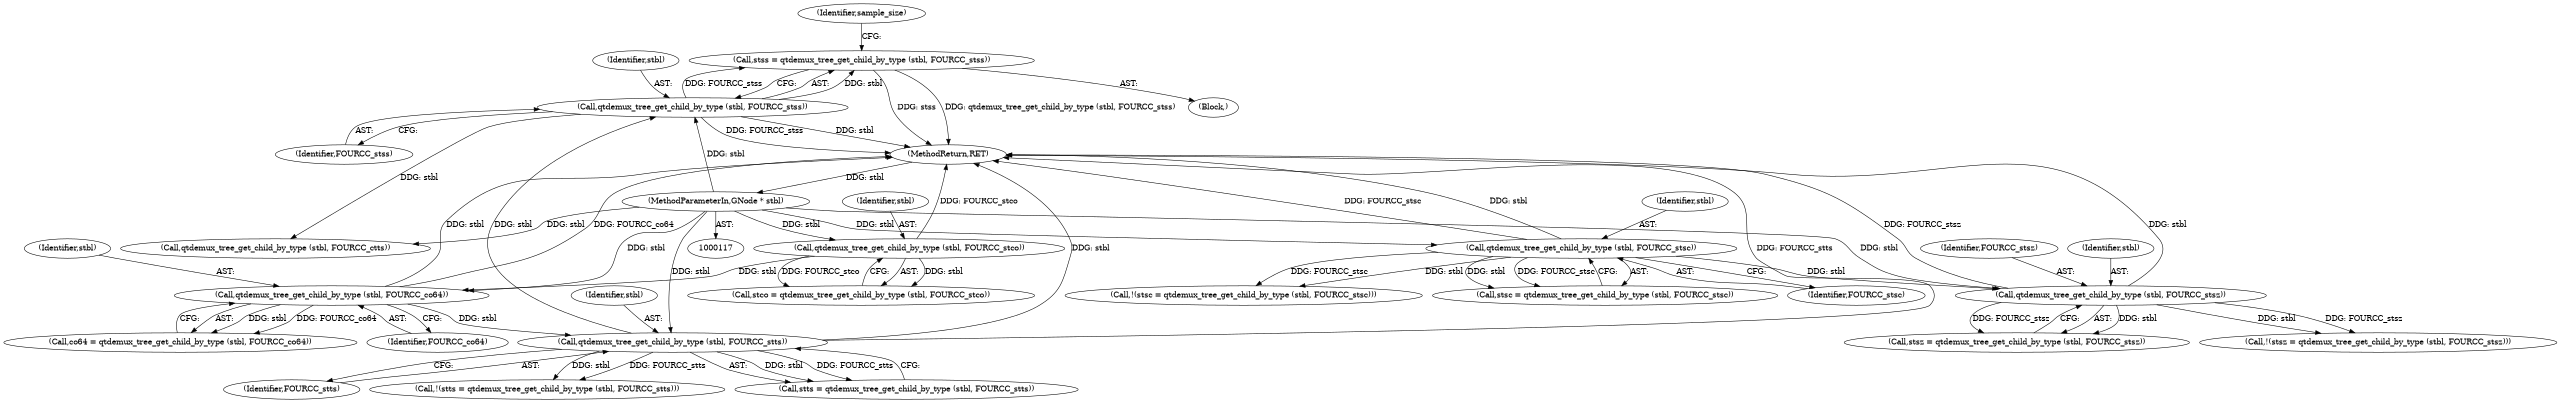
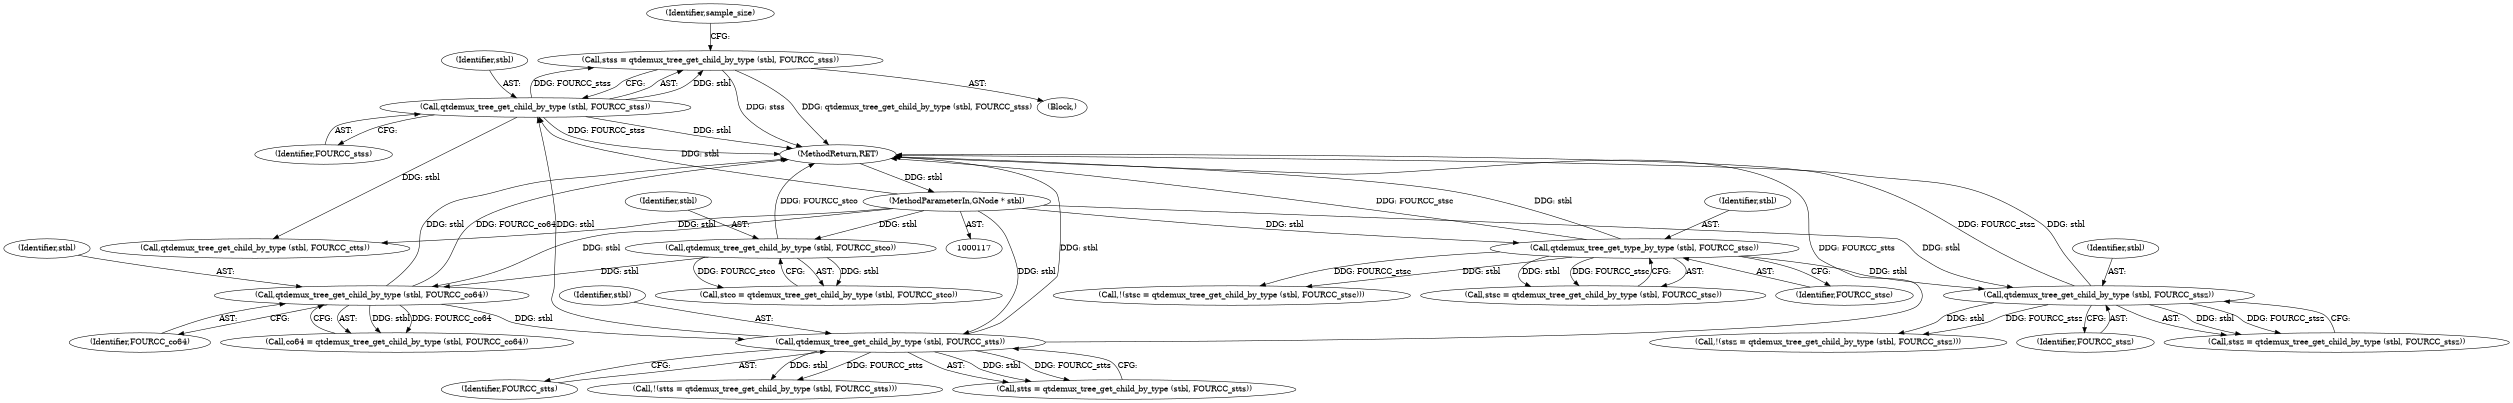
(1581, 249) -> (1645, 249)
none -> (2086, 316)
